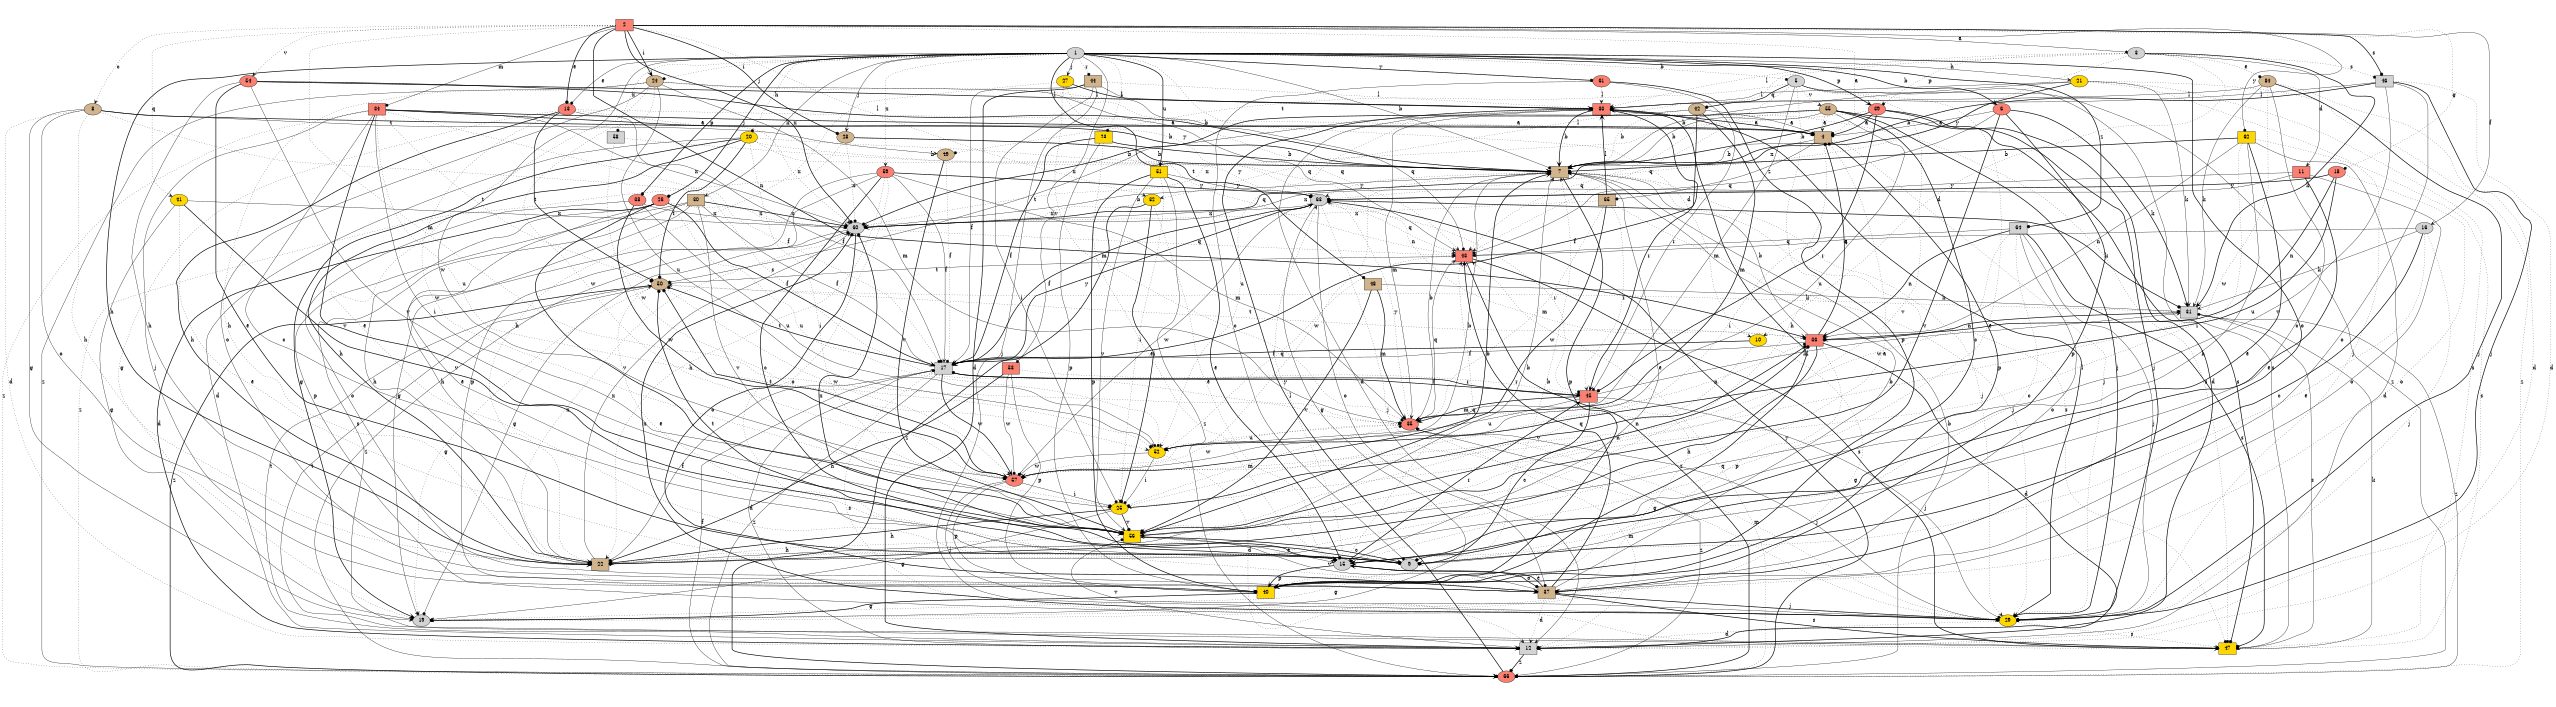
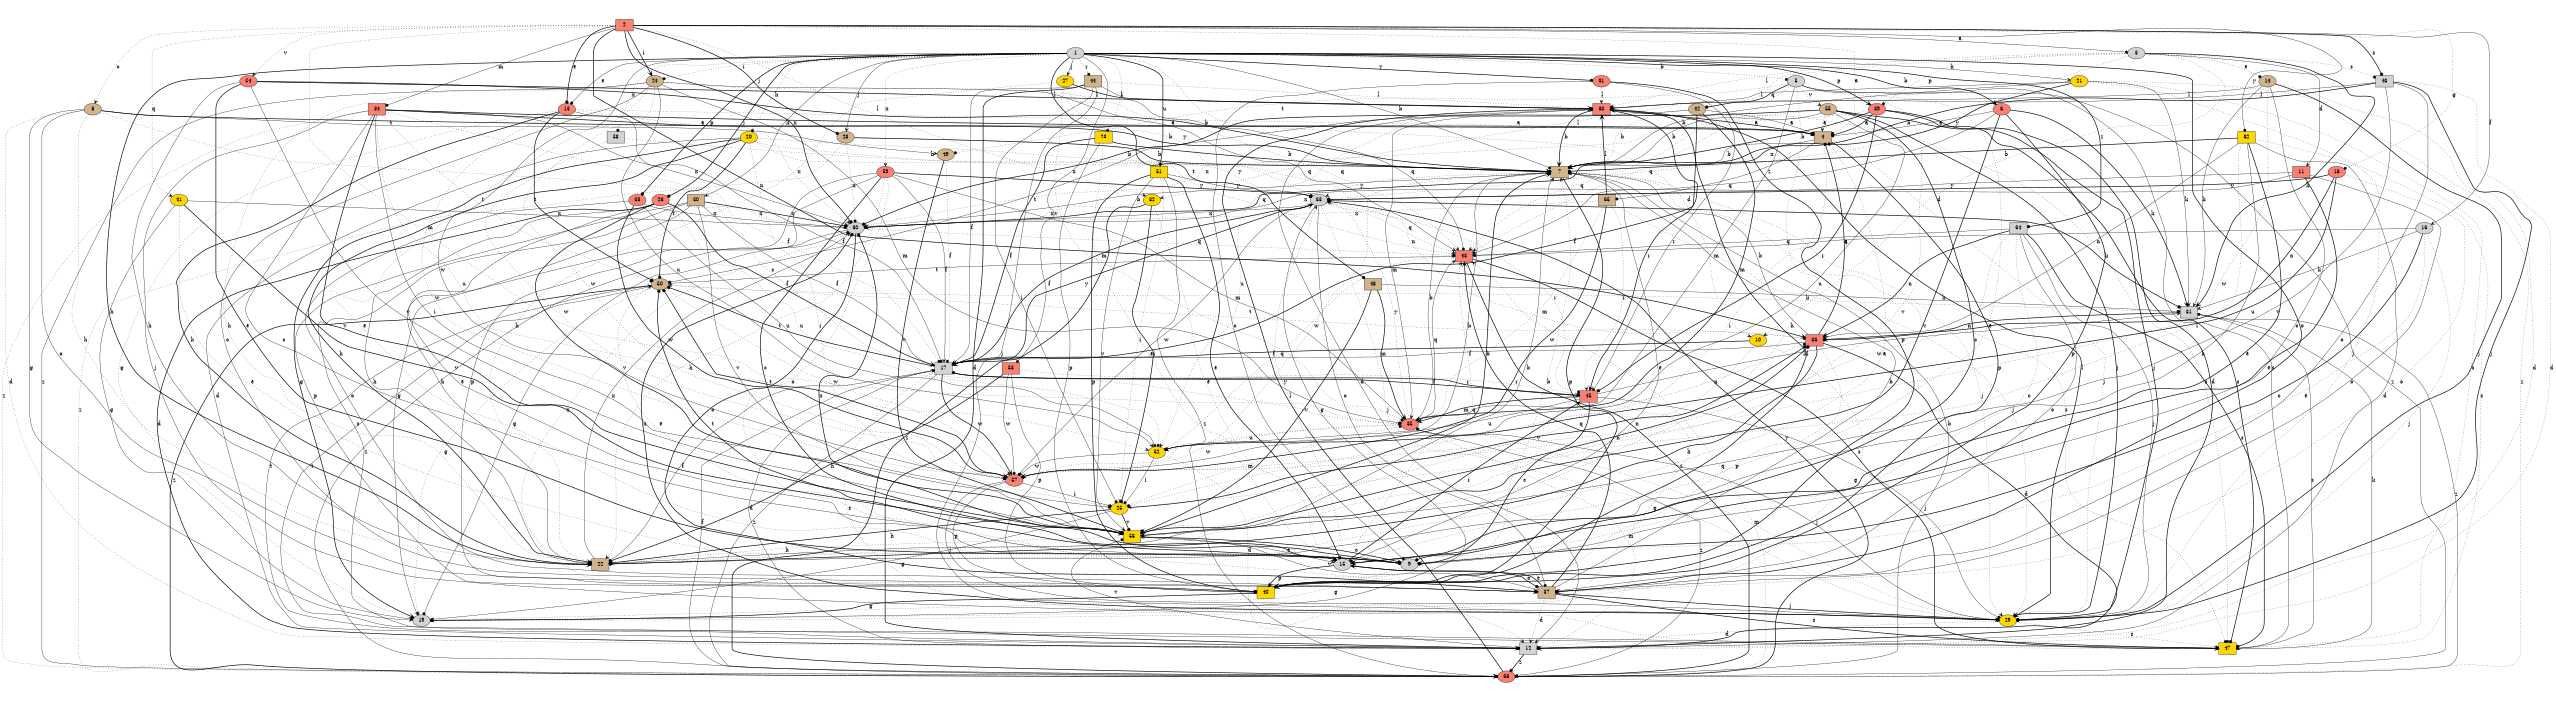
(2267, 81) -> (2267, 81)
(772, 375) -> (650, 373)
